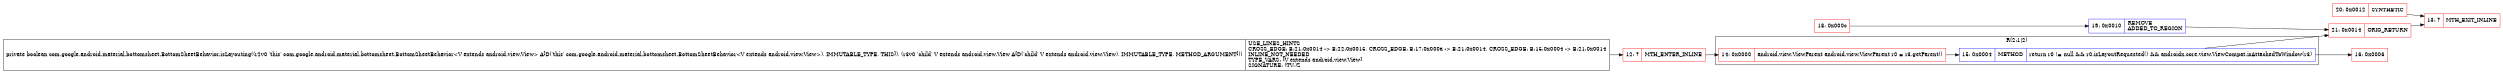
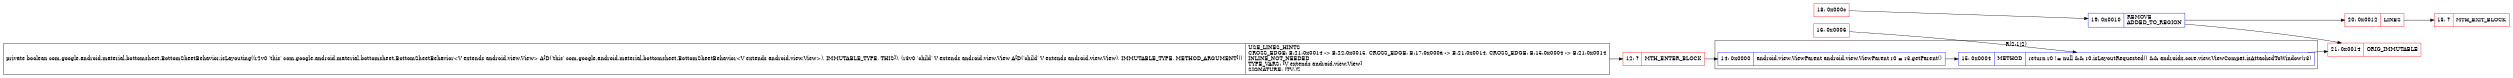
(2388, 10) -> (2392, 20)
none -> (2263, 20)
(2472, 20) -> (2481, 20)
(2416, 26) -> none
(2388, 30) -> (2392, 50)
(1674, 55) -> (1673, 59)
(1832, 55) -> (1832, 59)
(2332, 55) -> (1933, 38)
